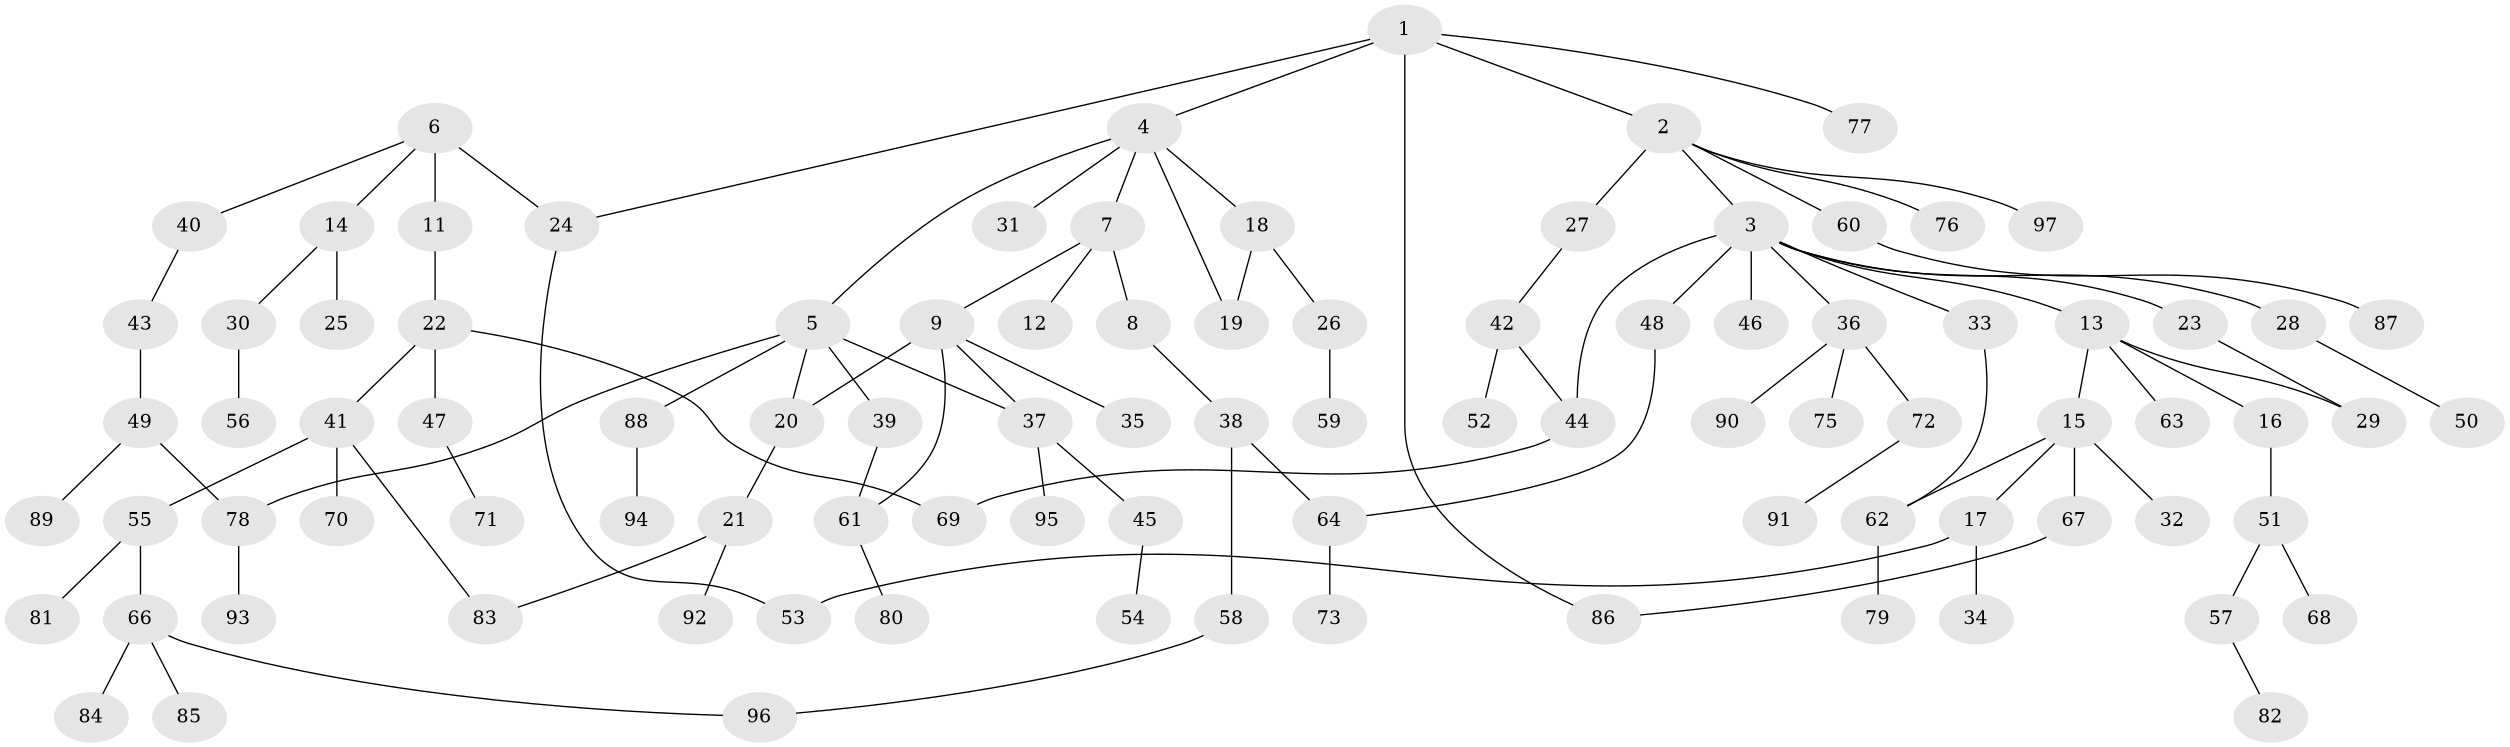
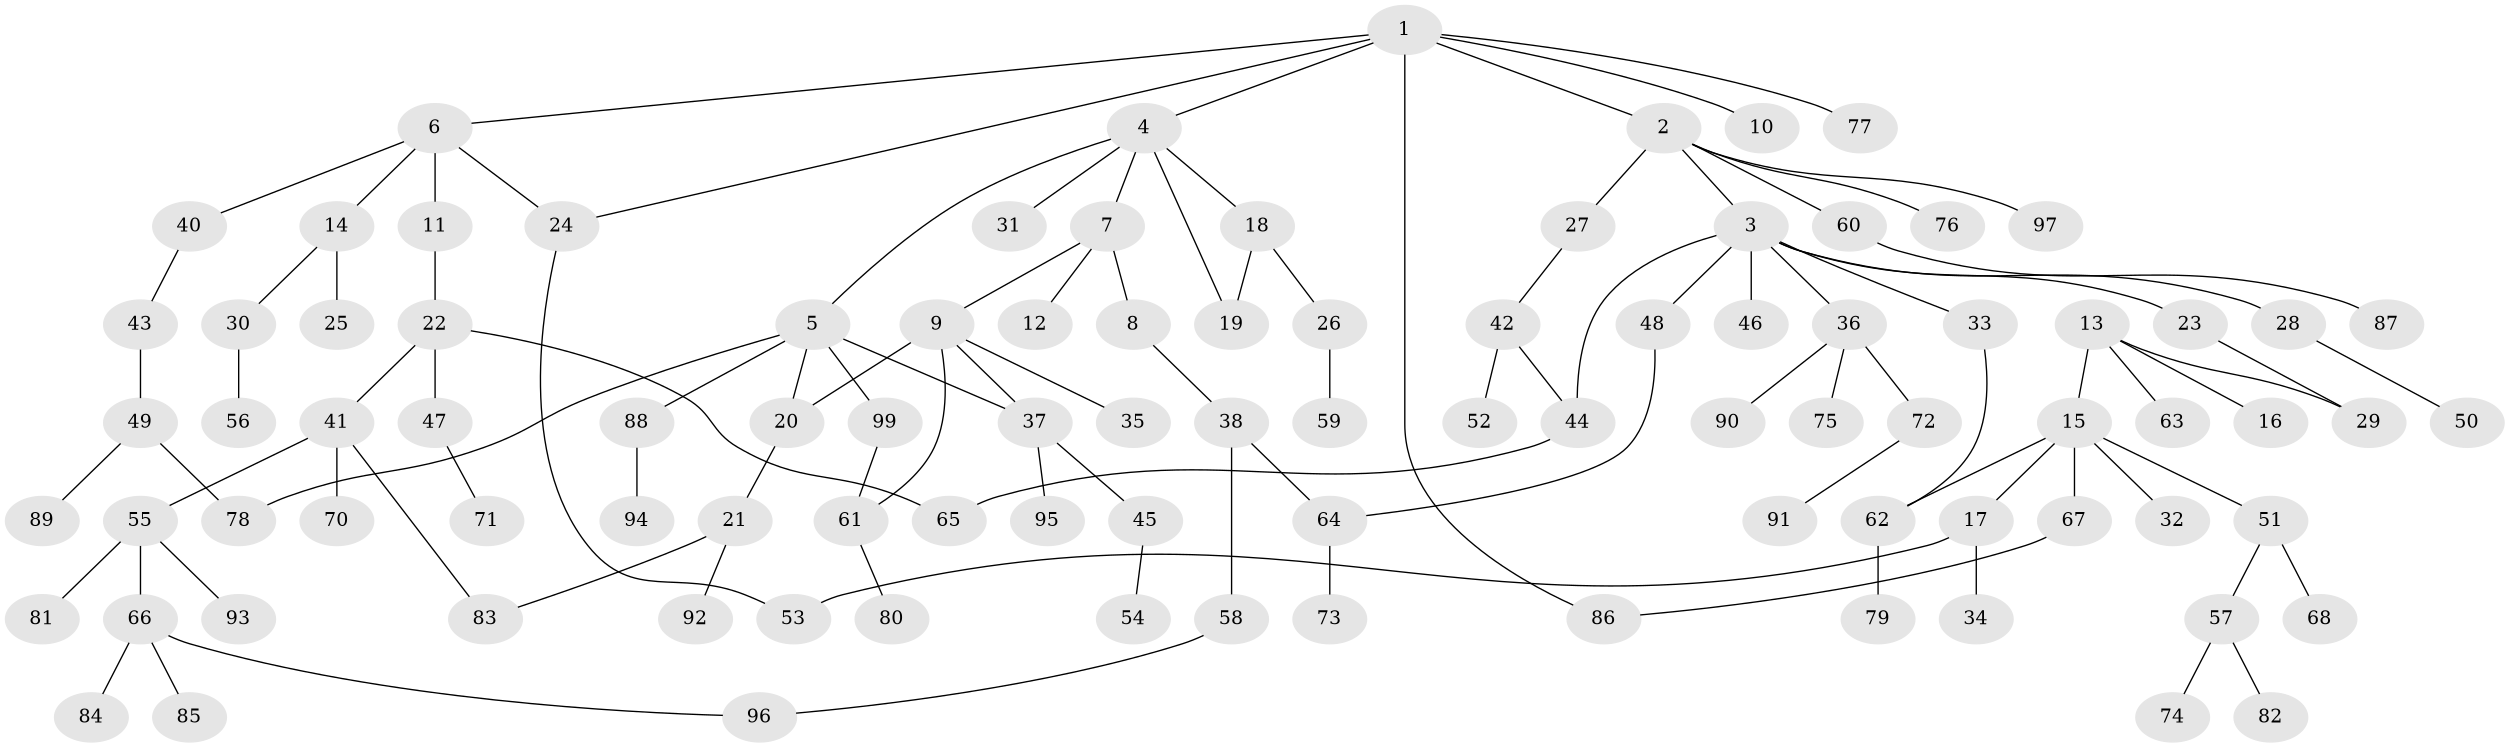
none -> (920, 79)
none -> (1762, 128)
(1963, 284) -> none
(885, 423) -> (885, 423)
(2271, 472) -> (2173, 472)
(949, 521) -> (949, 521)
(239, 570) -> (189, 570)
none -> (2173, 717)
